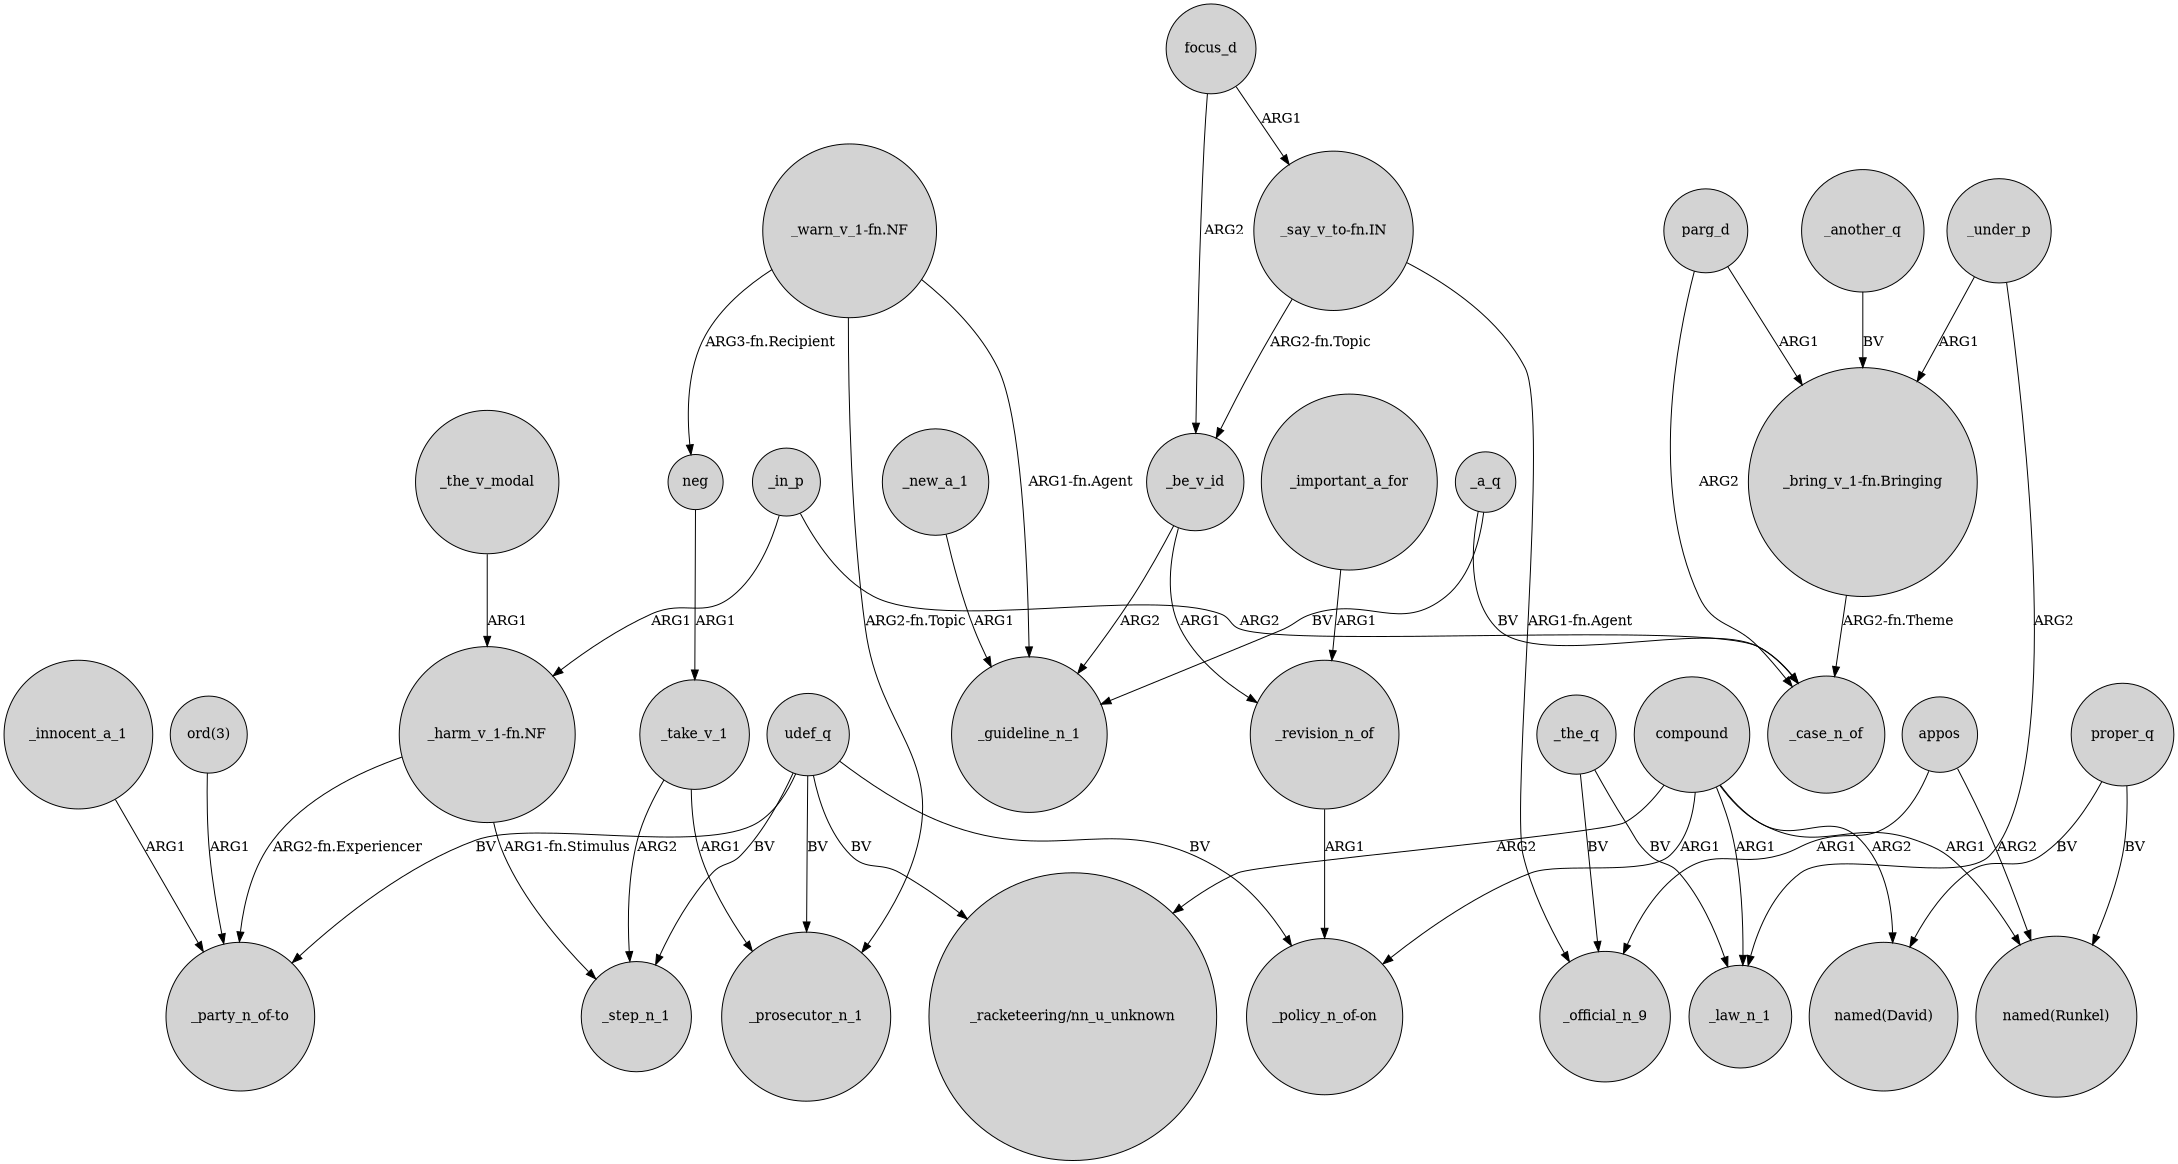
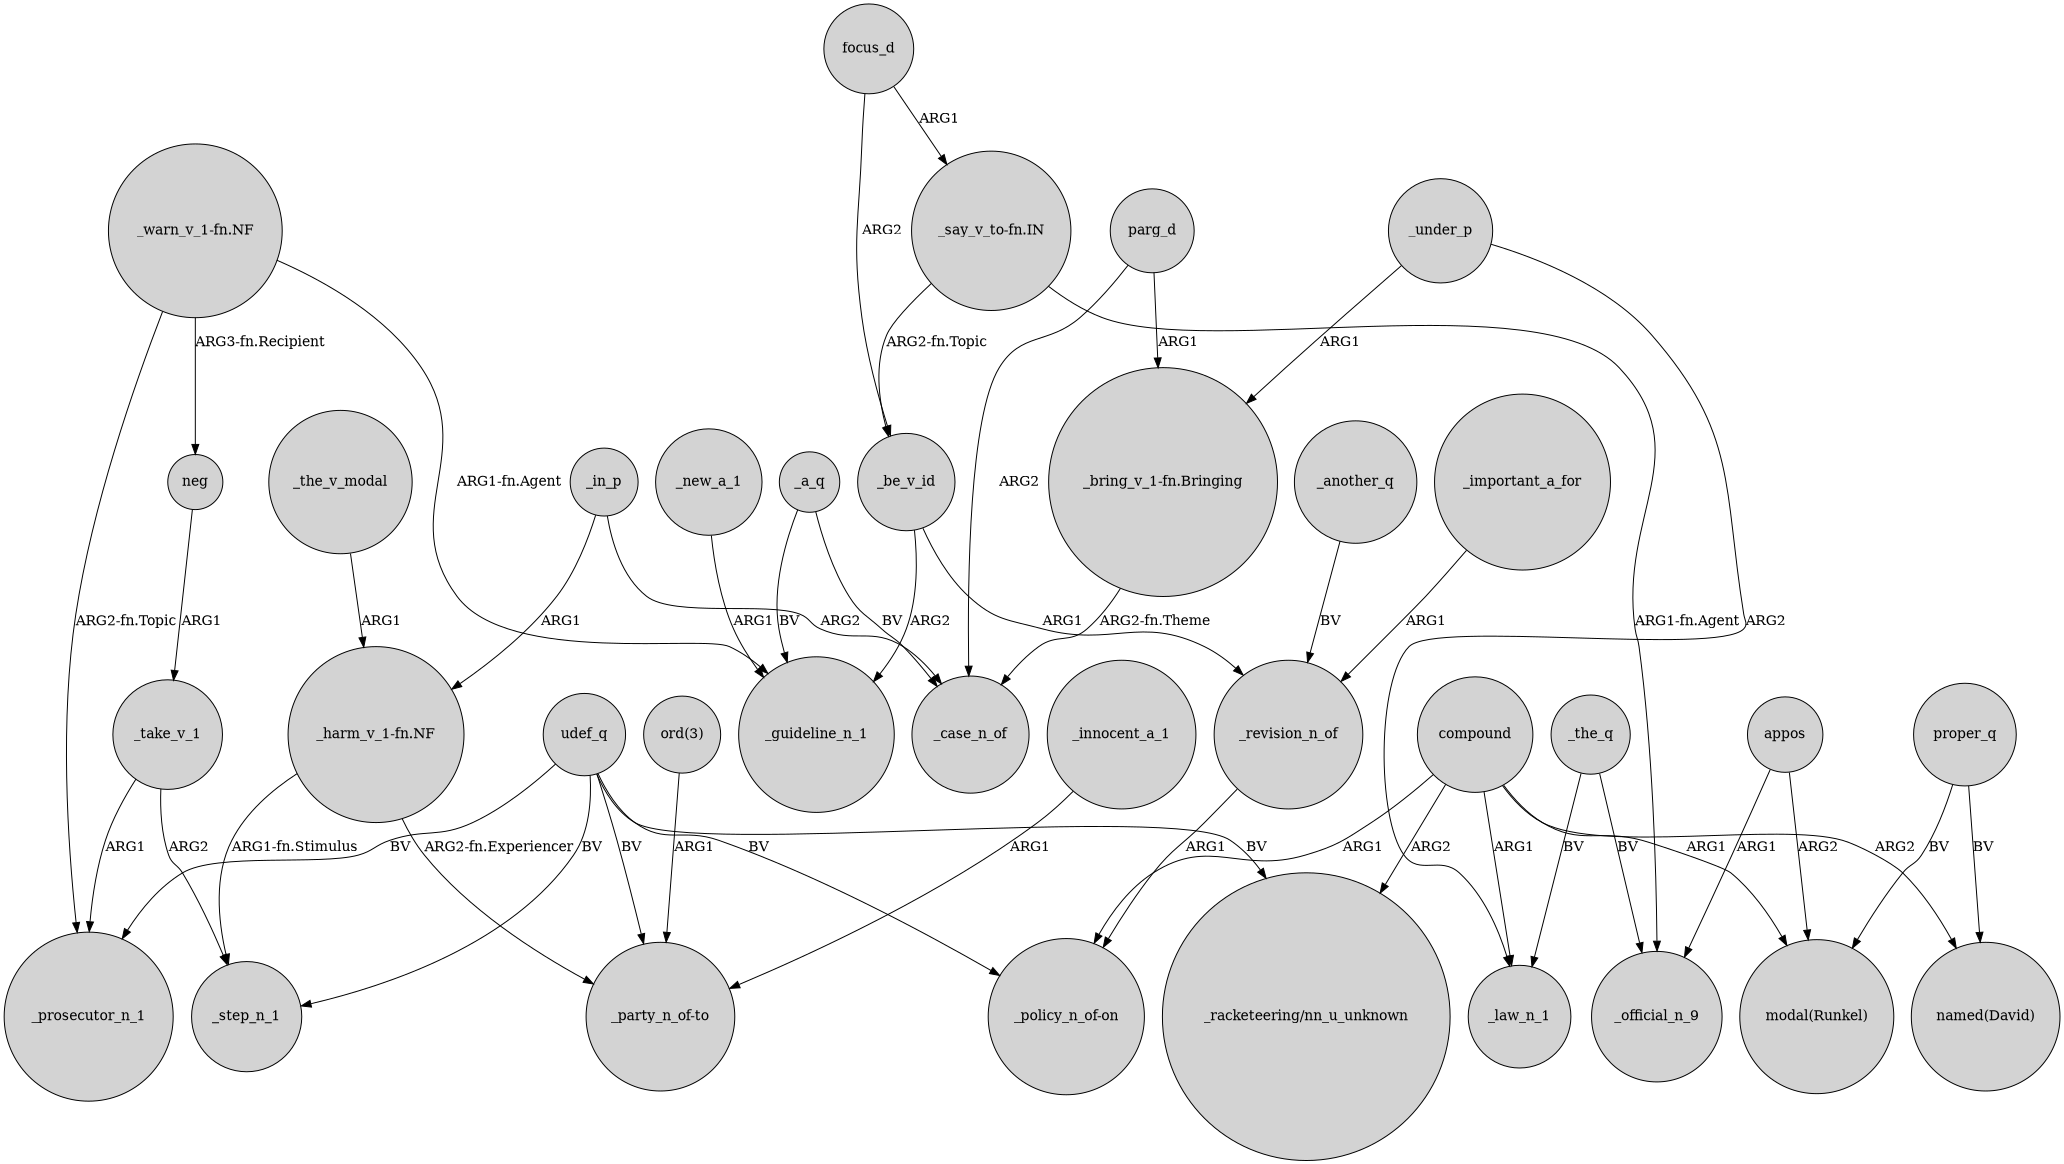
(1863, 325) -> (1325, 597)
(2056, 1017) -> (1817, 1017)
